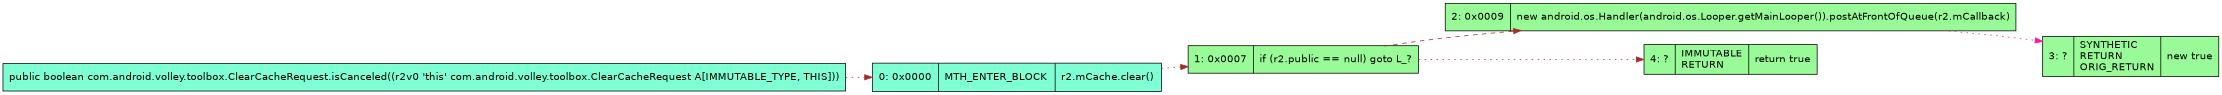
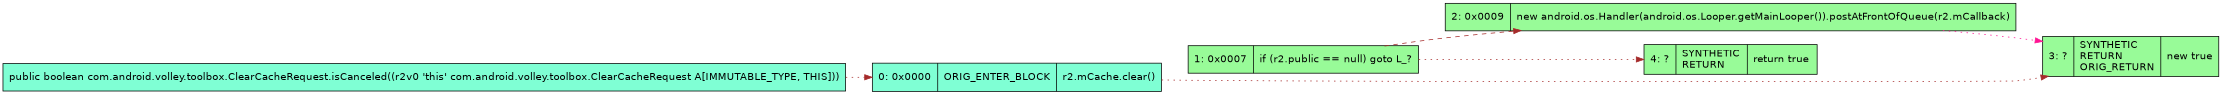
(1712, 54) -> (1711, 54)
(1171, 68) -> (1601, 82)
(996, 77) -> (997, 77)
